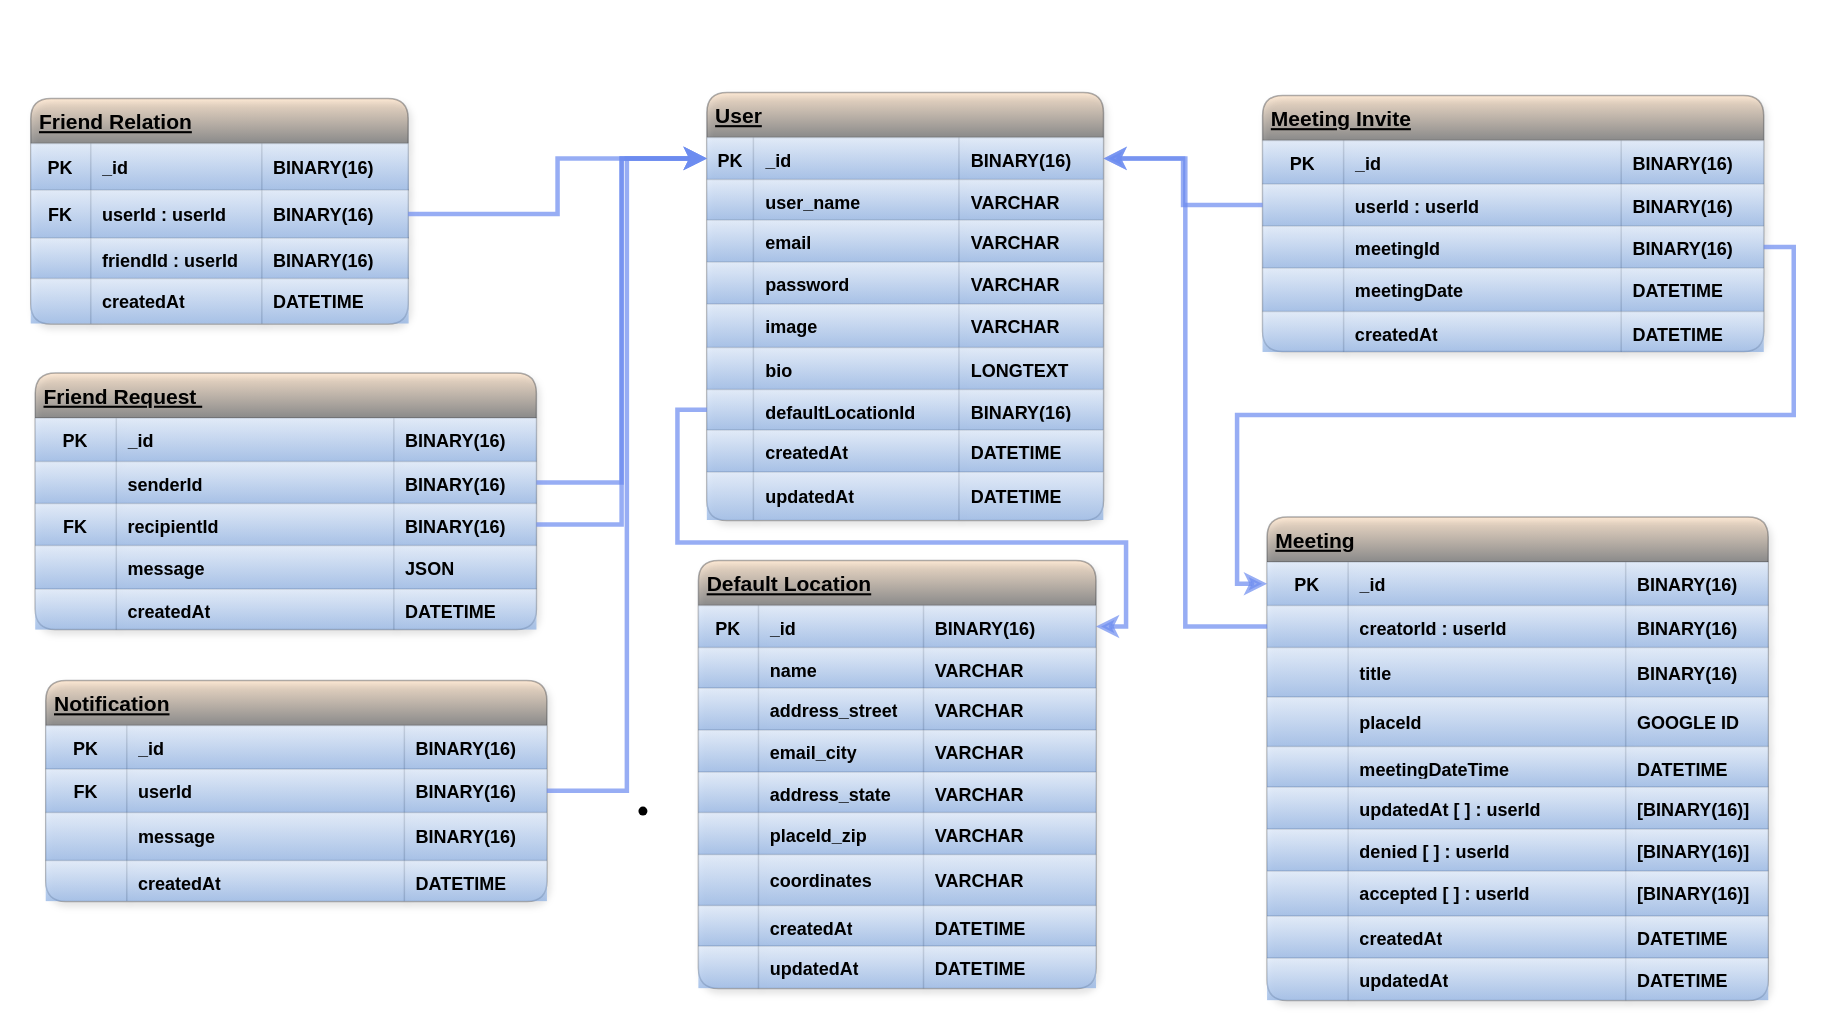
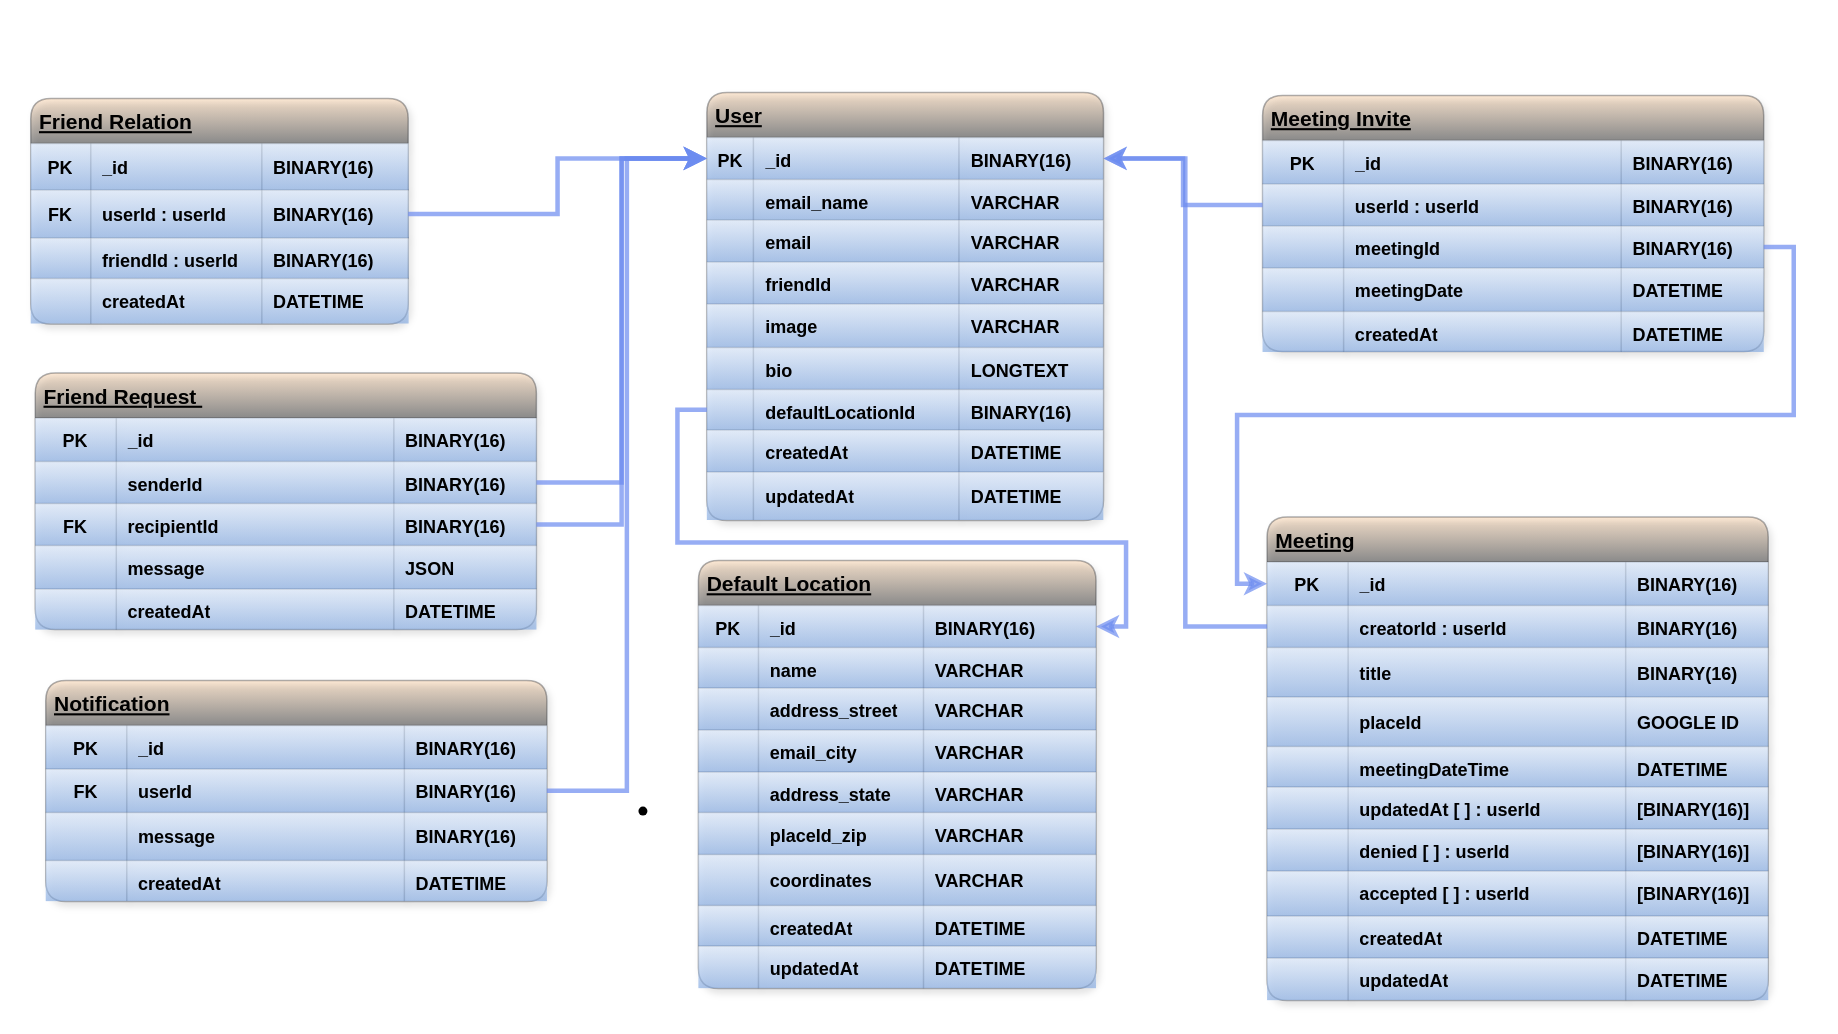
(811, 202) -> (811, 202)
(806, 284) -> (804, 284)
